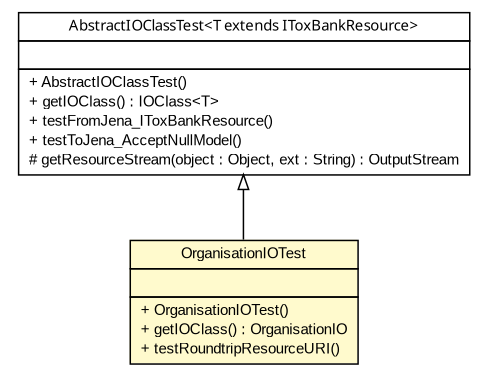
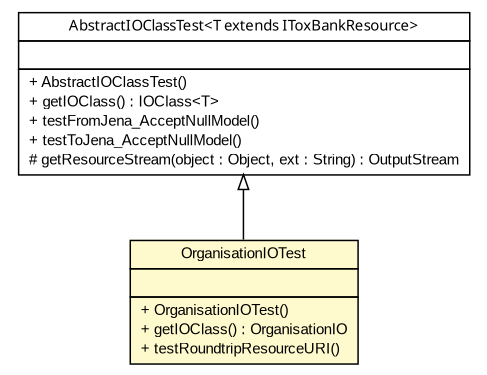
(151, 121) -> (144, 121)
